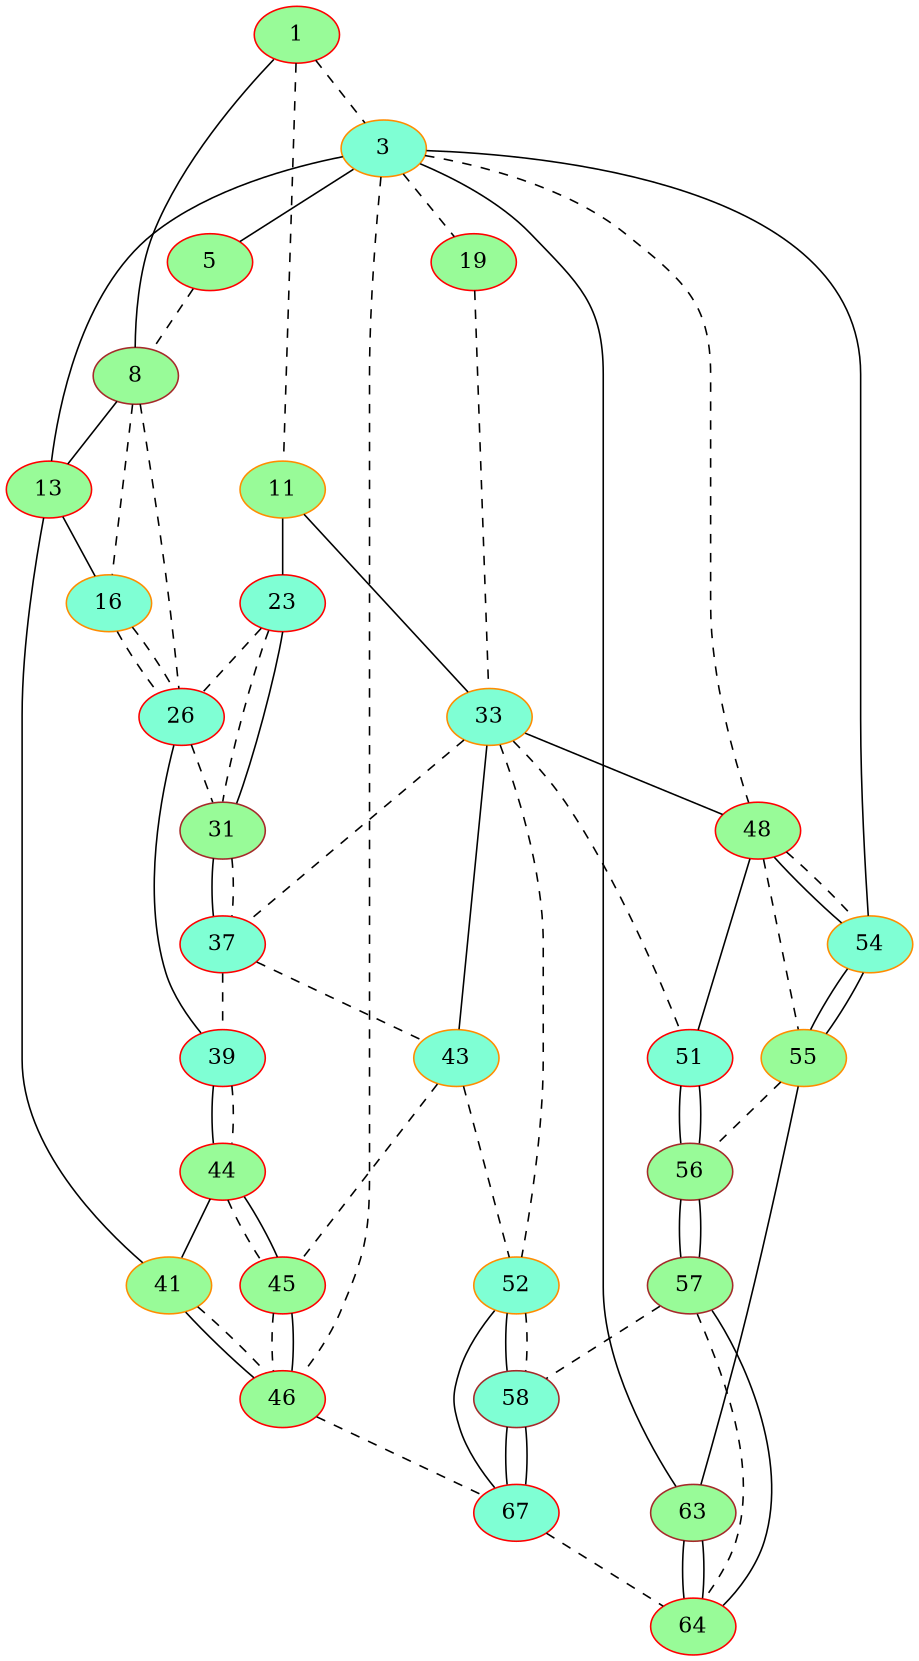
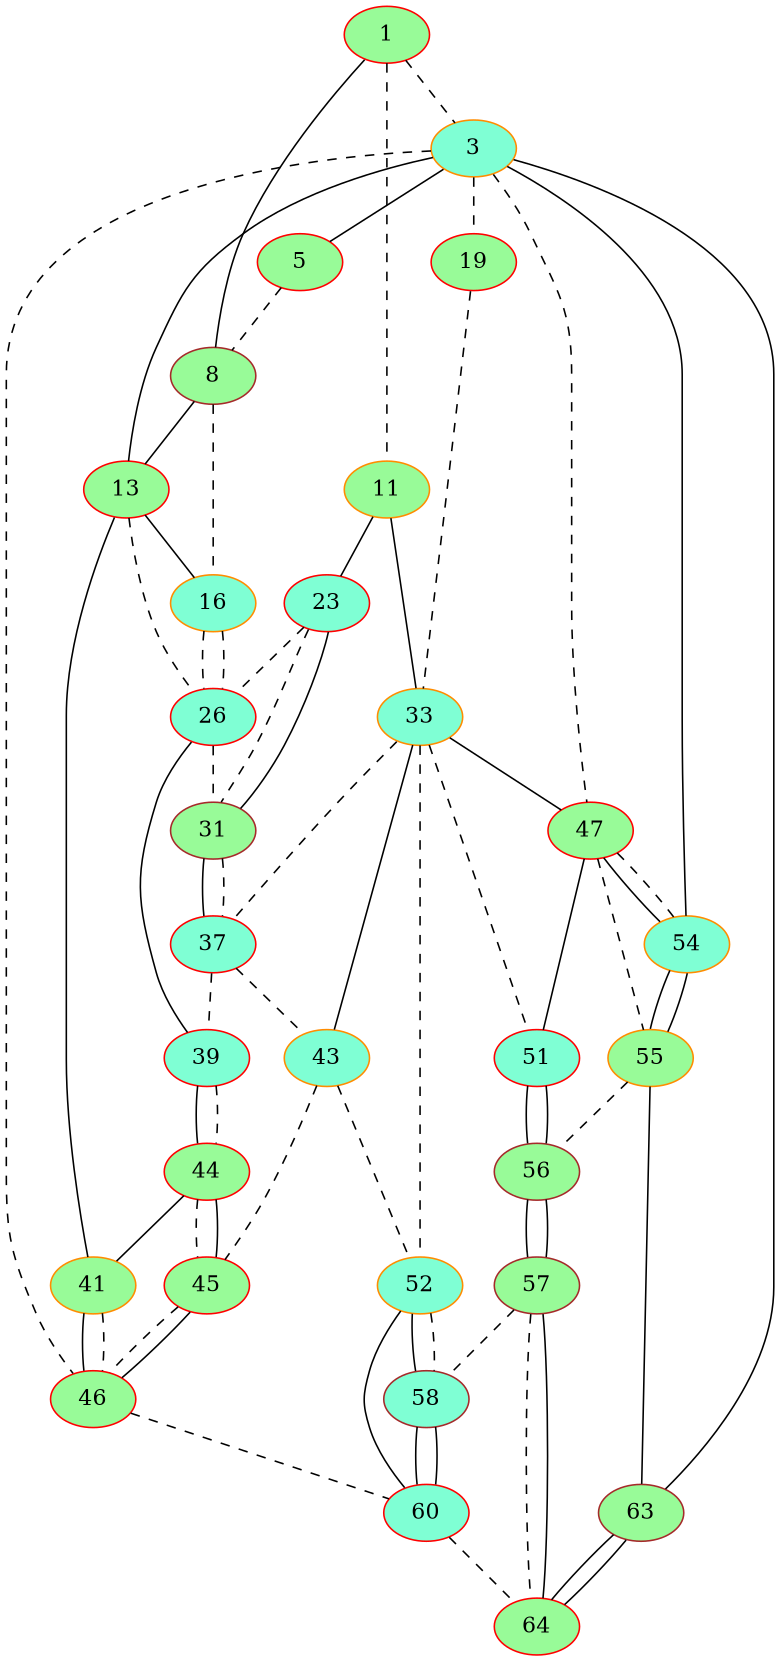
(162, 546) -> (148, 610)
(758, 831) -> (591, 831)
(516, 1513) -> (426, 1513)
